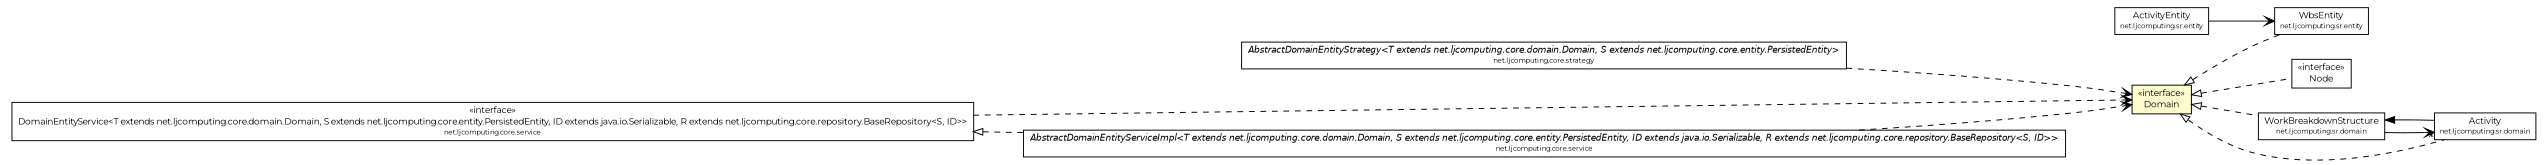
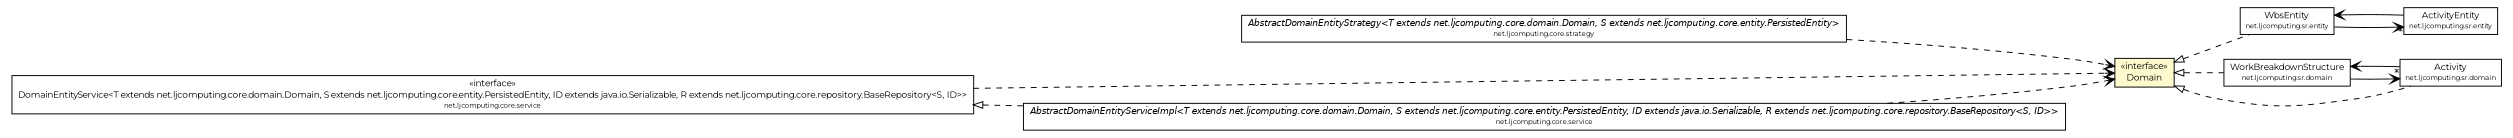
none -> (2364, 28)
(2322, 74) -> none
(2415, 120) -> (2380, 66)
